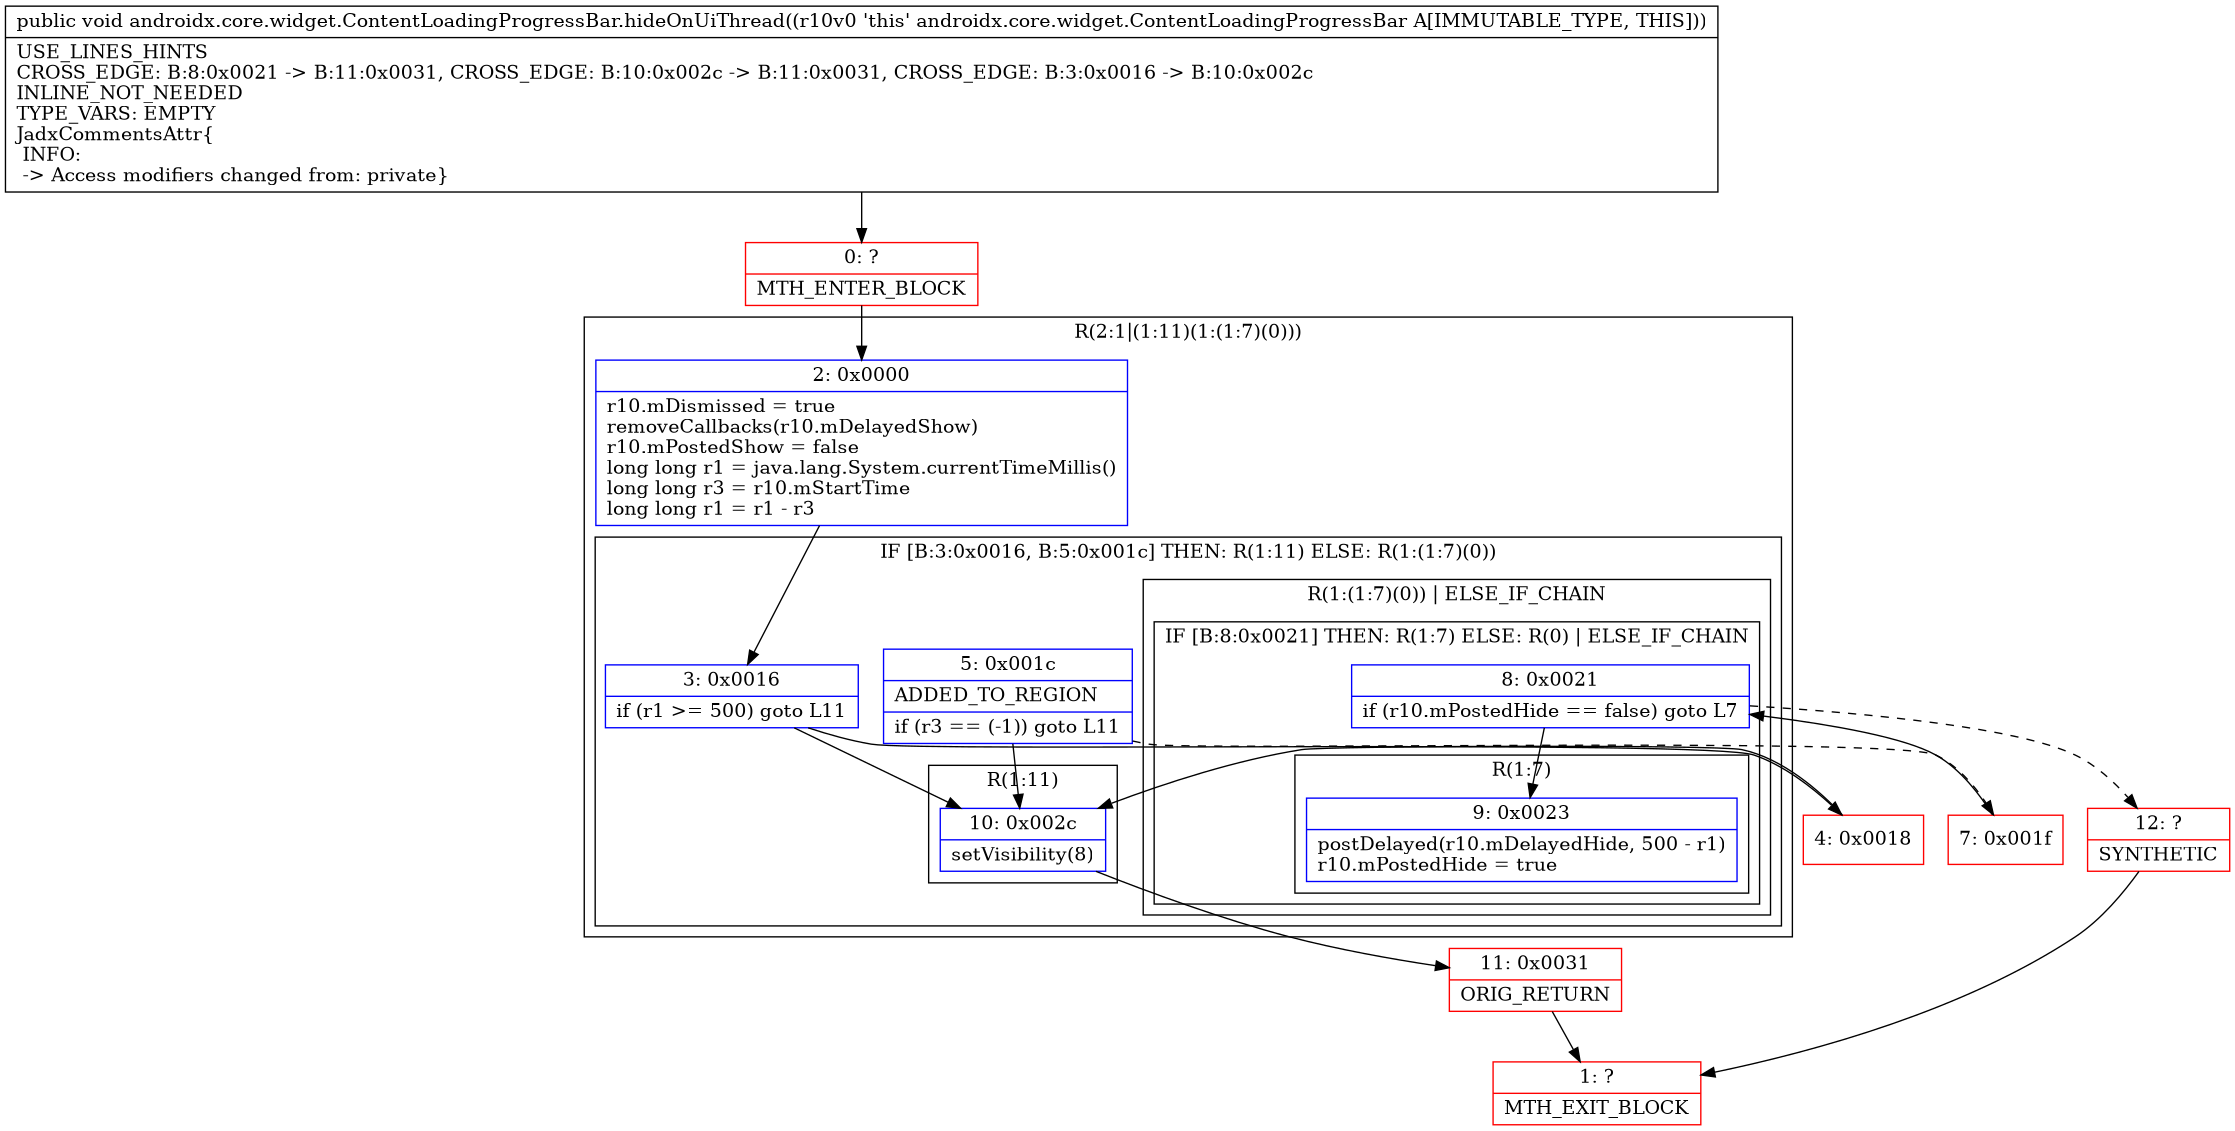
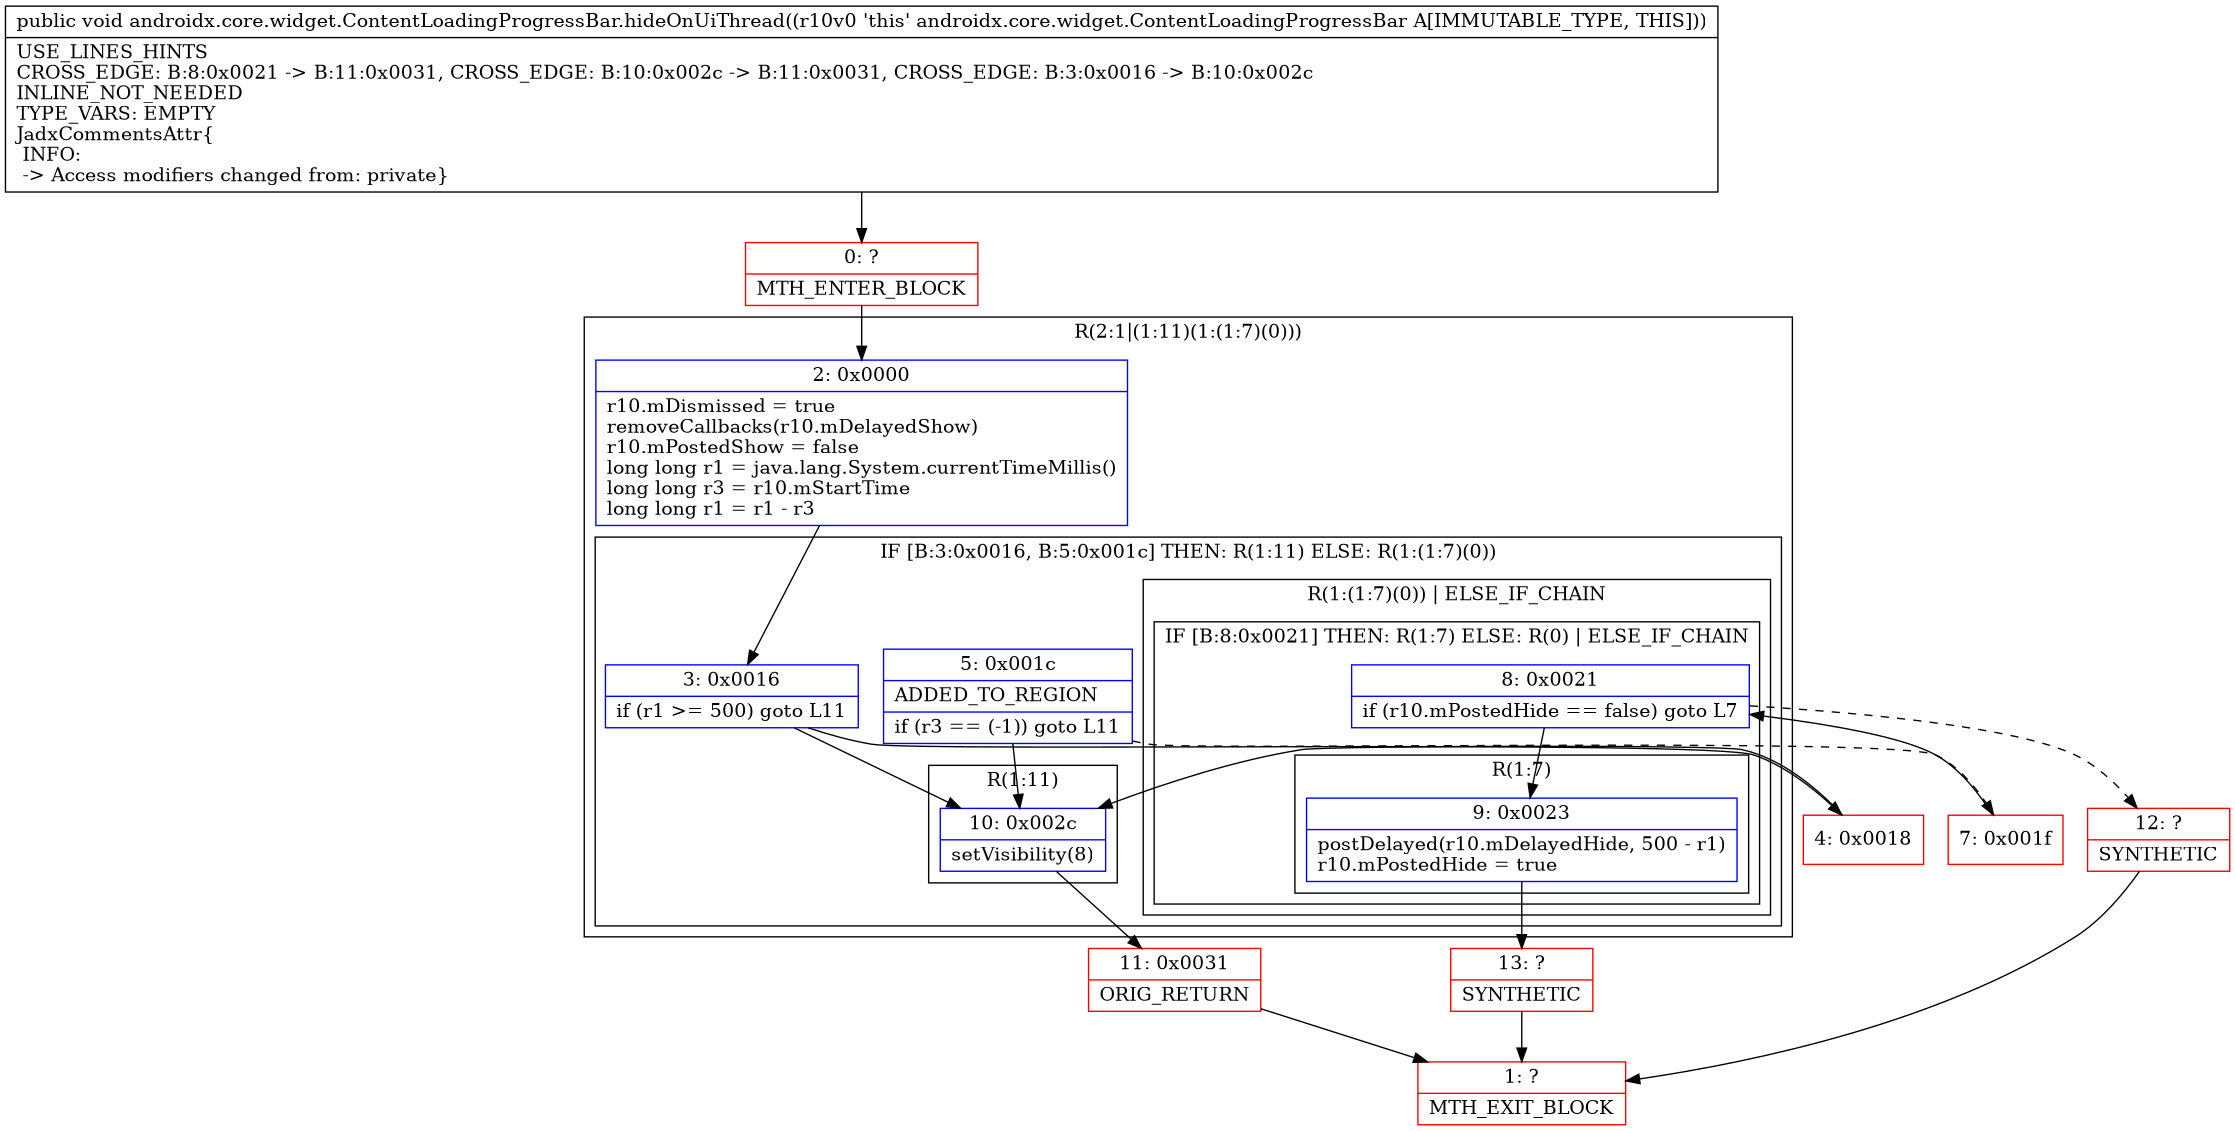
none -> (1522, 980)
